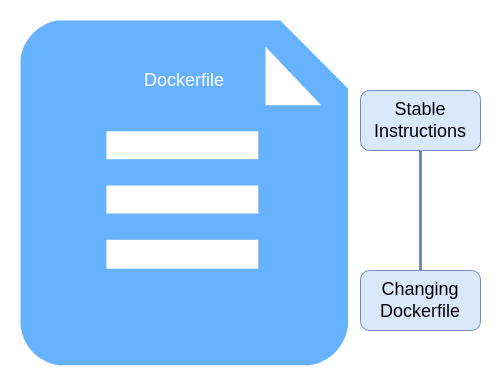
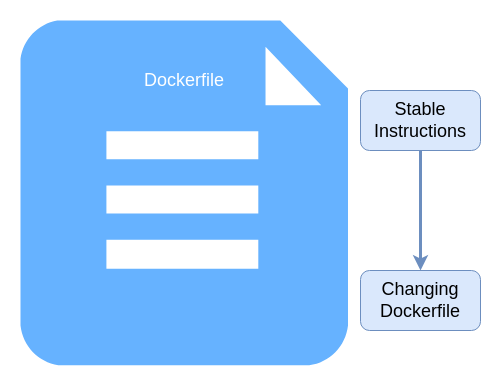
(421, 263) -> (421, 258)
